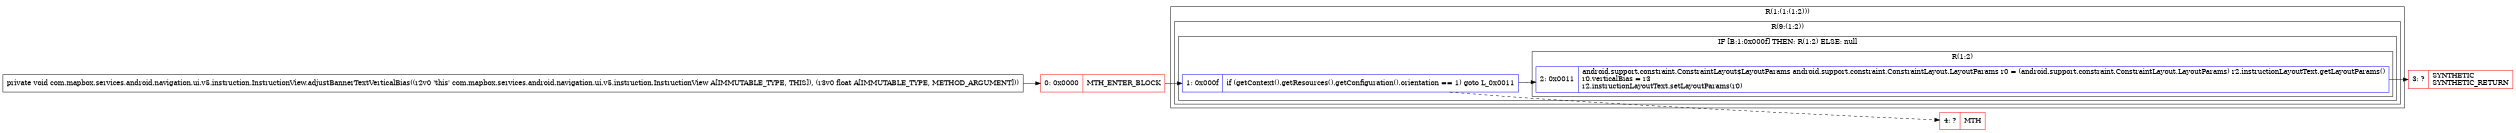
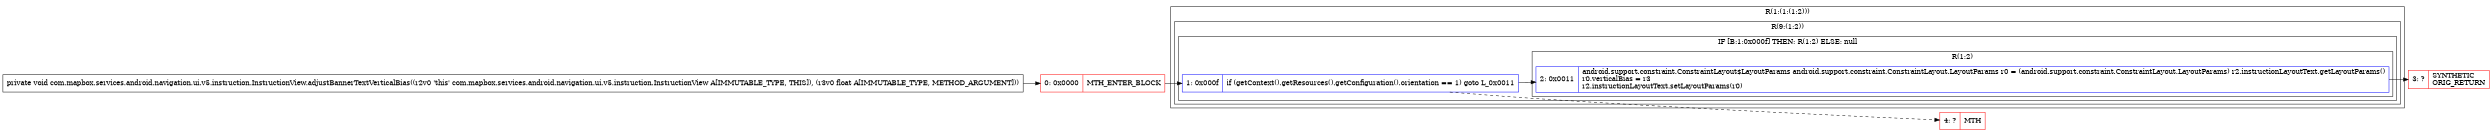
(2471, 83) -> (2459, 83)
